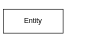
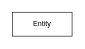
(33, 21) -> (42, 24)
